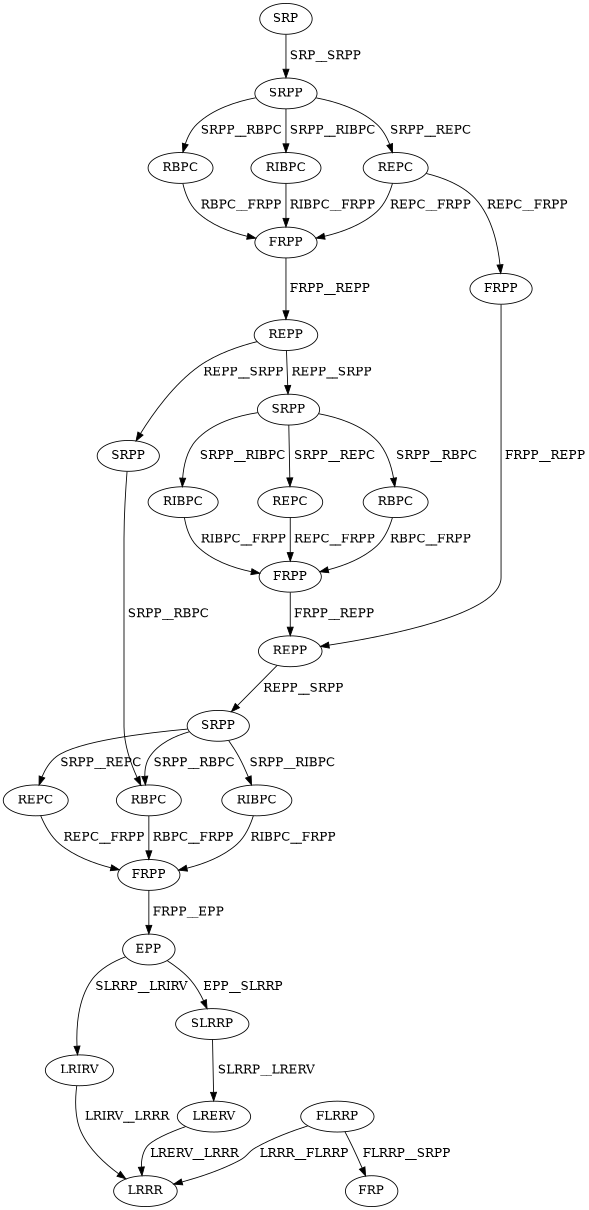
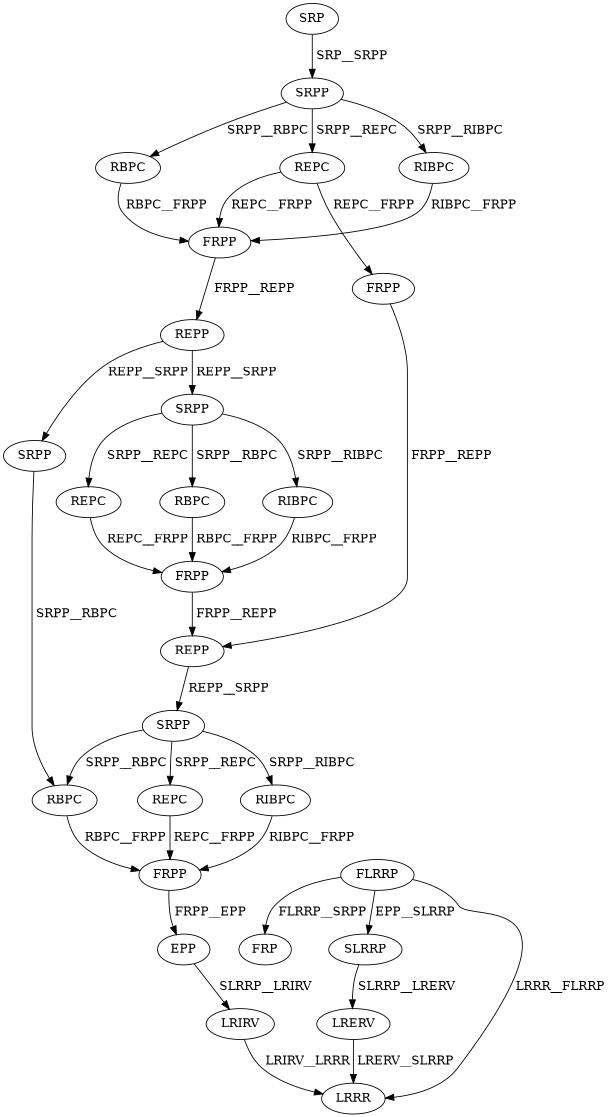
(189, 978) -> (372, 908)
(193, 1154) -> (404, 1061)
